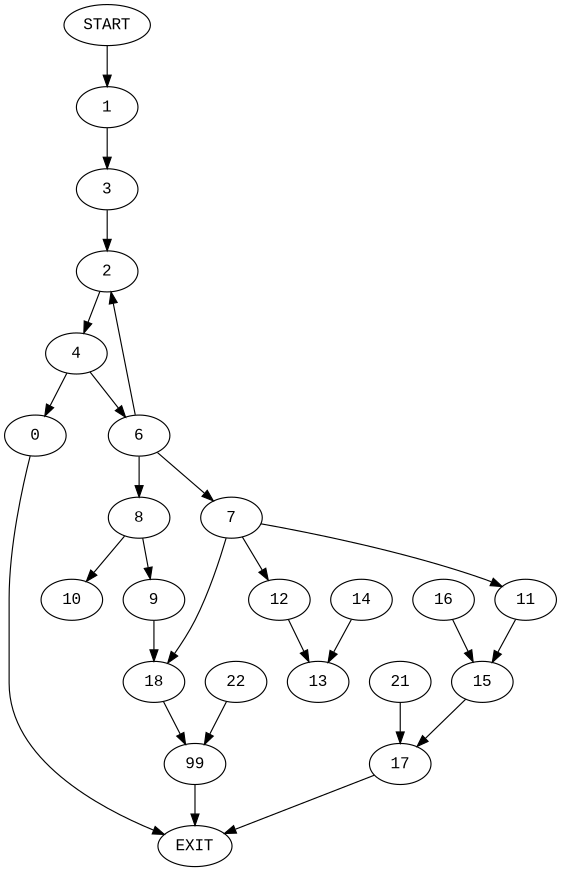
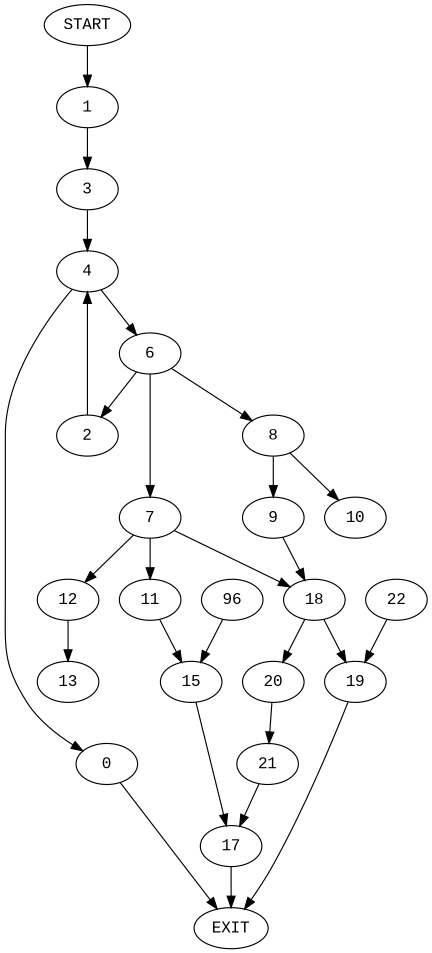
(107, 225) -> (87, 225)
(361, 600) -> none
(444, 600) -> (232, 600)
none -> (273, 682)
(195, 764) -> (355, 682)
